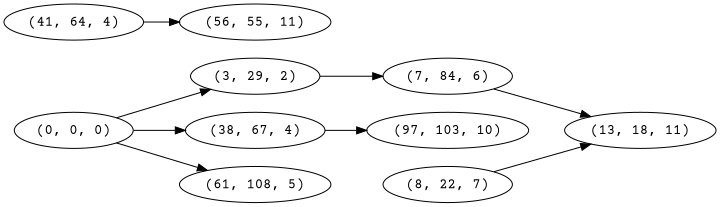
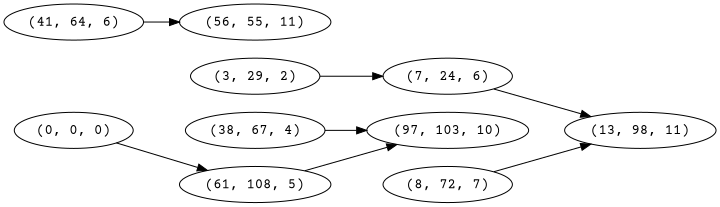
(74, 22) -> (74, 22)
(448, 76) -> (448, 76)
(159, 105) -> none
(154, 130) -> none
(640, 130) -> (640, 130)
none -> (346, 159)
(448, 185) -> (448, 185)
